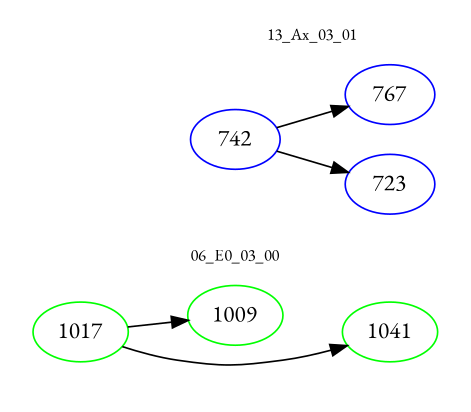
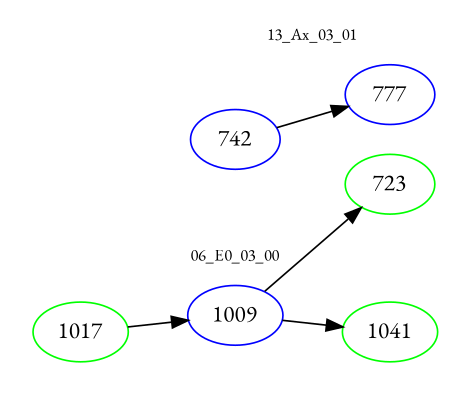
(390, 95) -> (390, 95)
(304, 159) -> (307, 255)
(390, 184) -> (390, 184)
(235, 315) -> (235, 315)
(226, 365) -> (304, 323)
